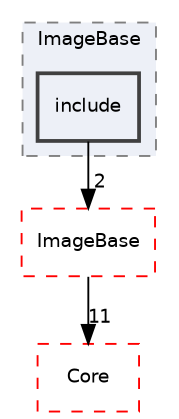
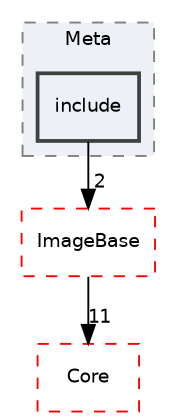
(89, 40) -> (88, 40)
